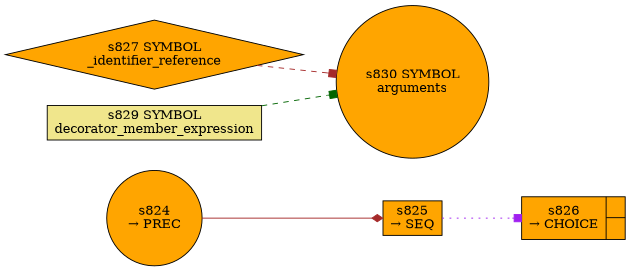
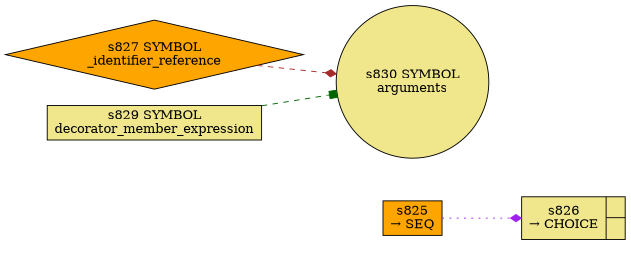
(292, 69) -> (292, 69)
(413, 82) -> (413, 82)
(154, 218) -> none
(476, 218) -> (476, 218)
(573, 218) -> (573, 218)
